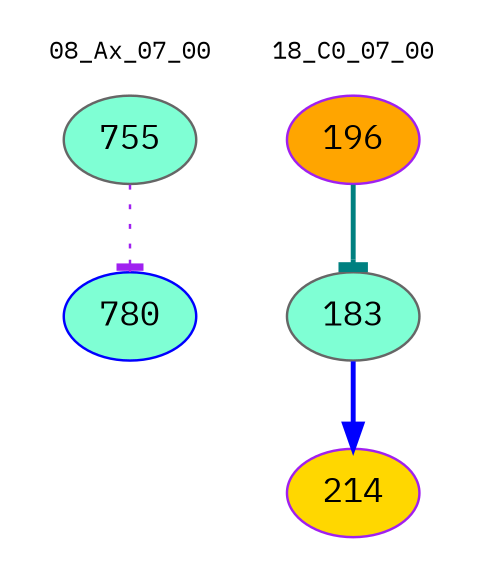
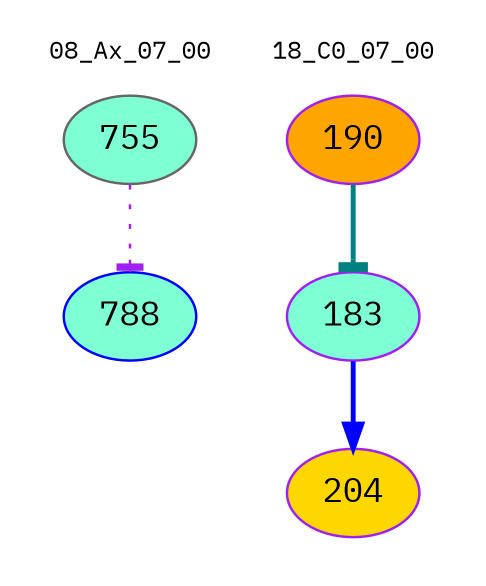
(353, 140) -> (353, 140)
(130, 316) -> (130, 316)
(353, 316) -> (353, 316)
(353, 493) -> (353, 493)
